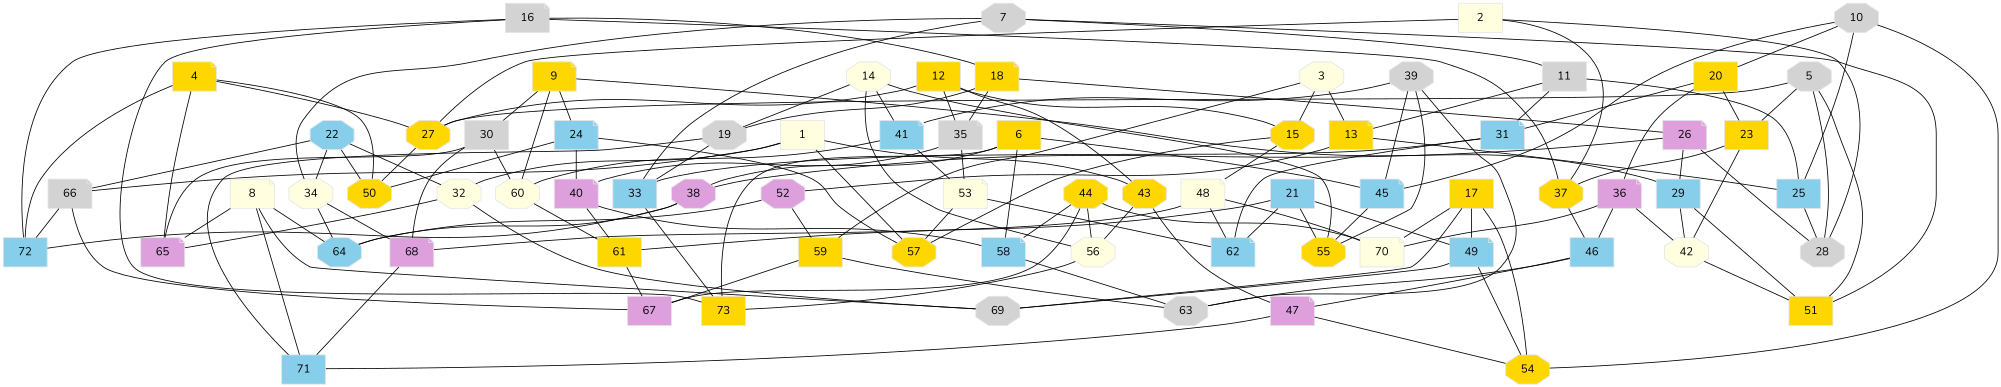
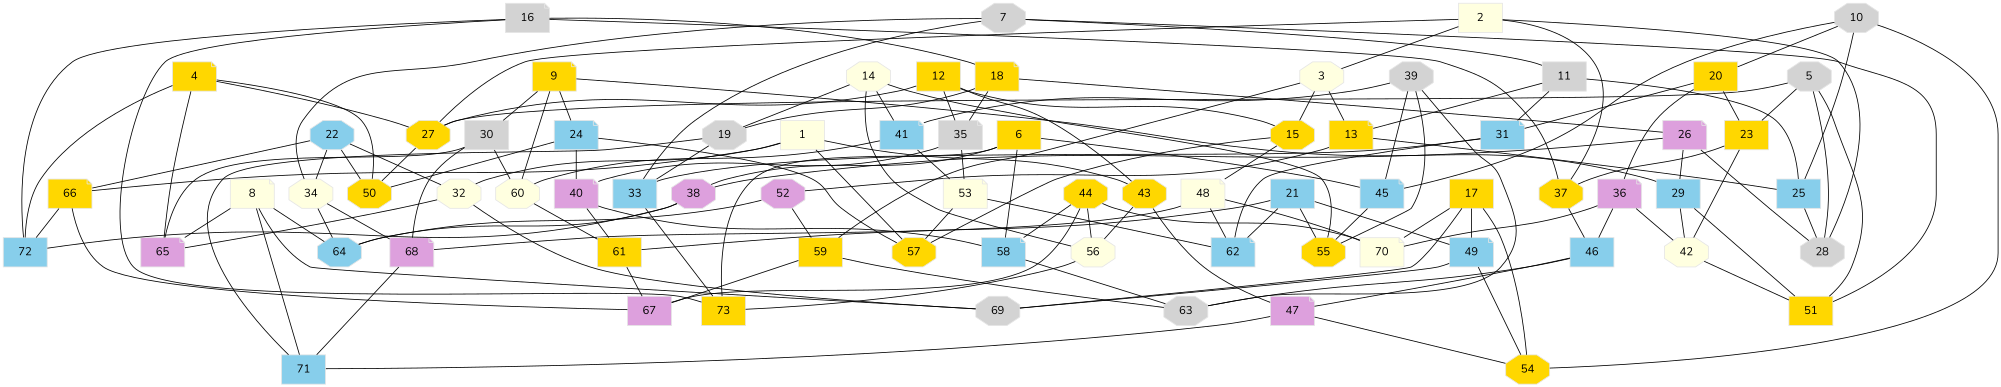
none -> (1397, 49)
(70, 194) -> (70, 194)
